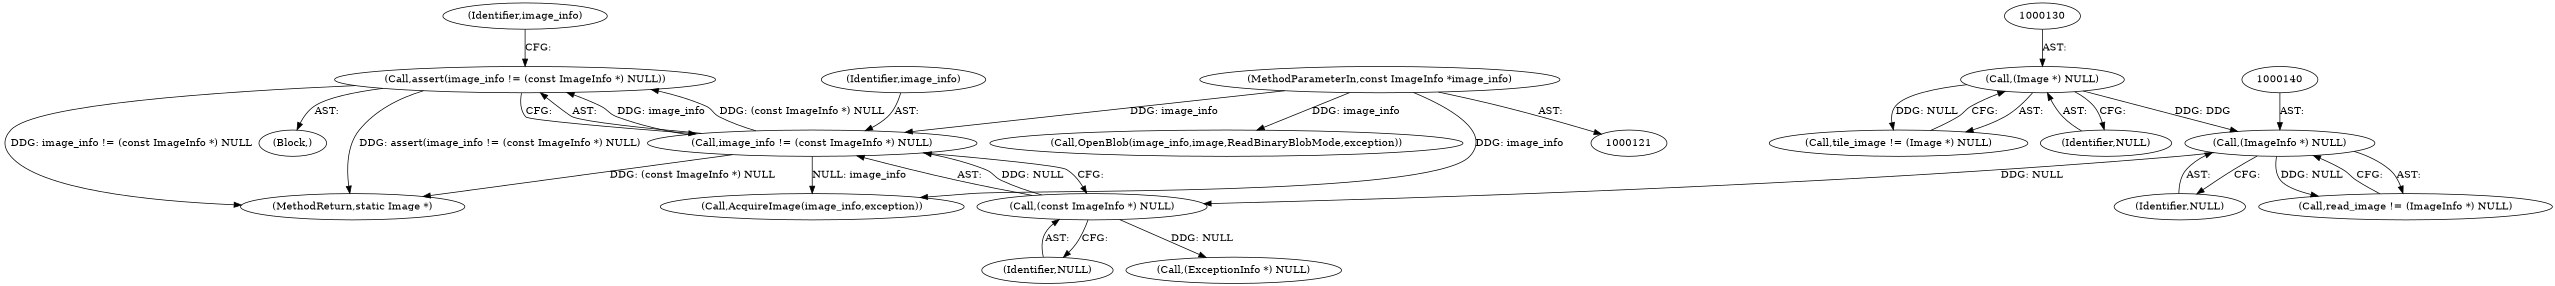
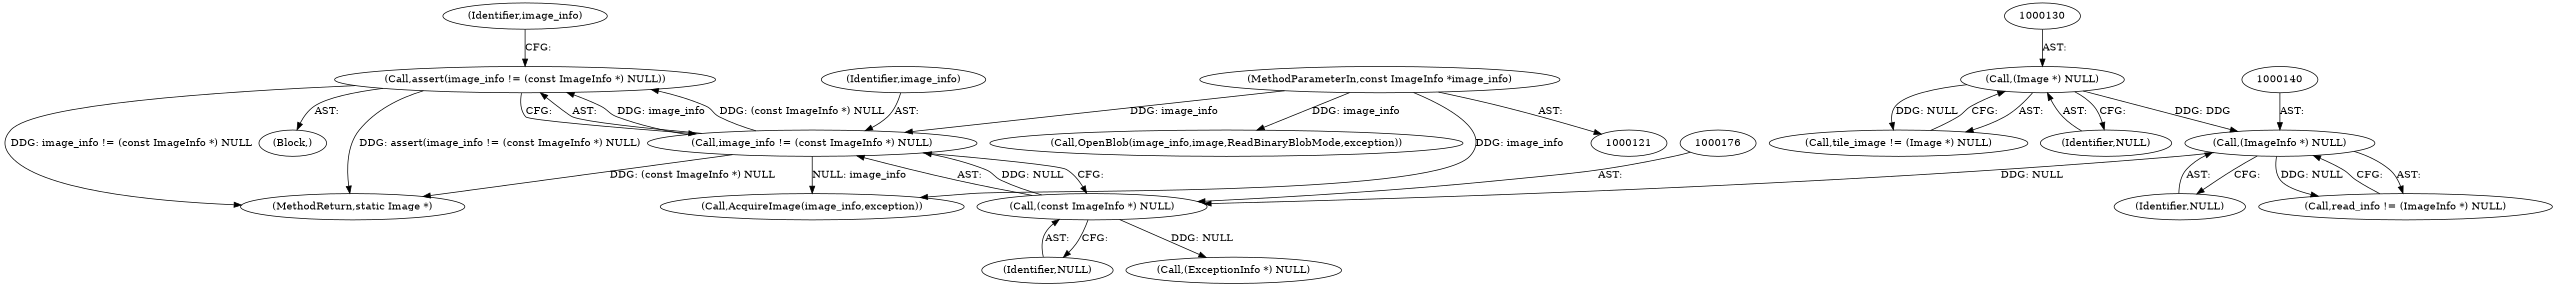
none -> (1718, 143)
(2406, 207) -> (2406, 207)
